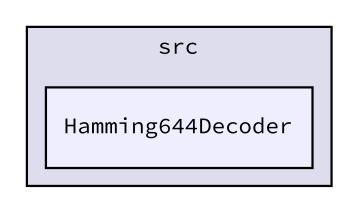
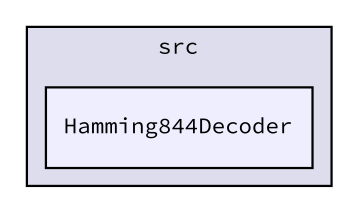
(179, 128) -> (179, 128)
